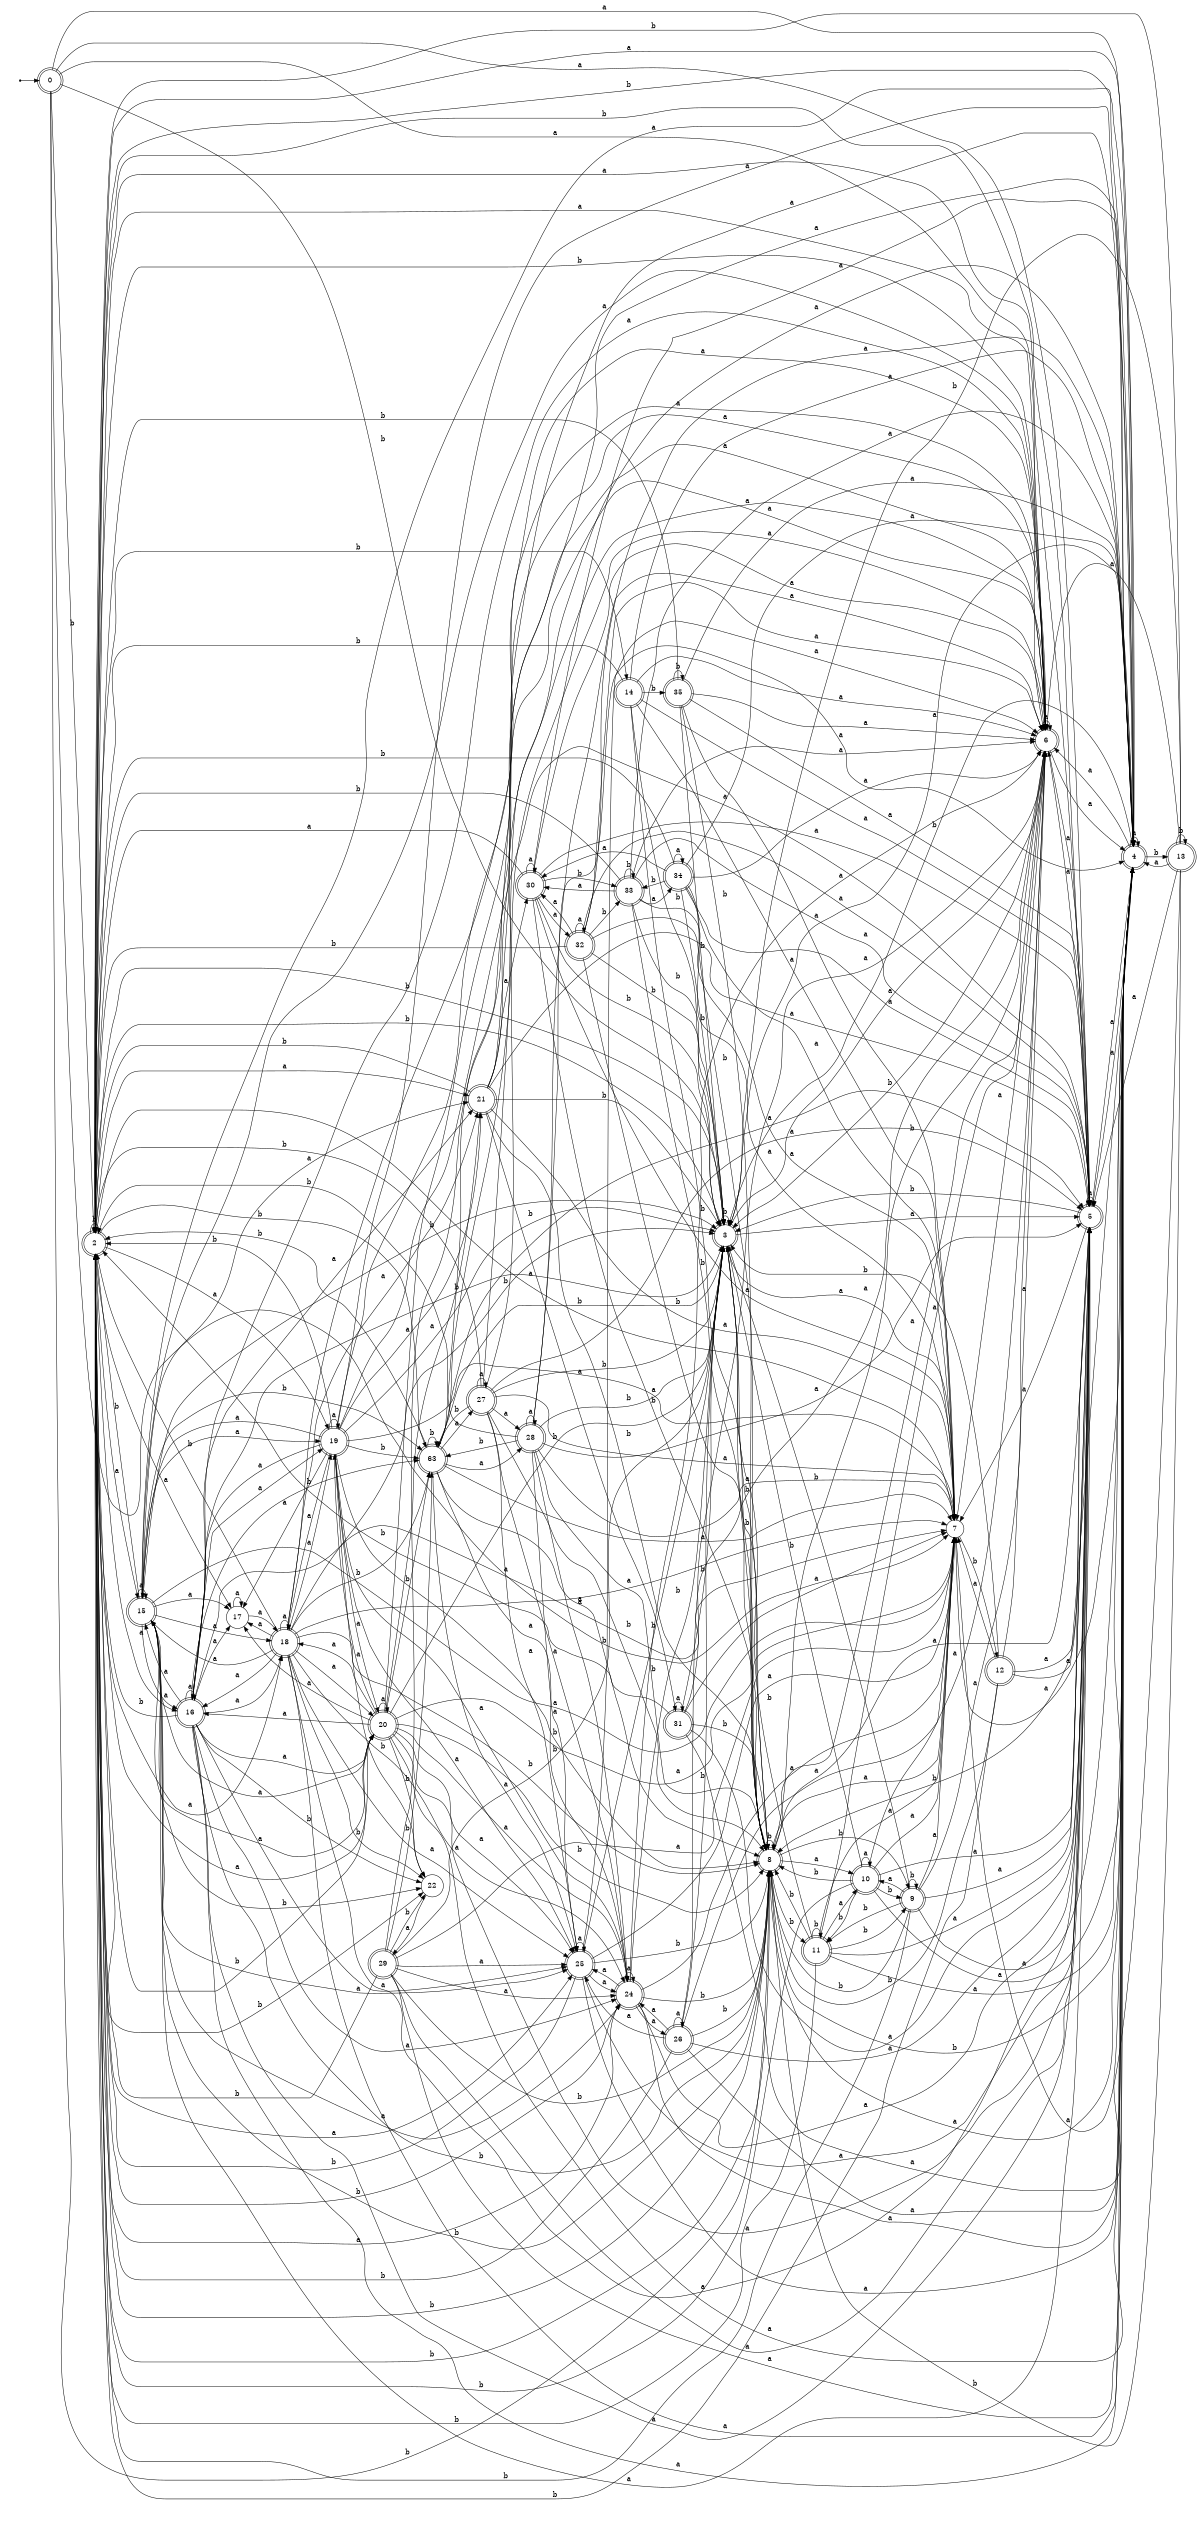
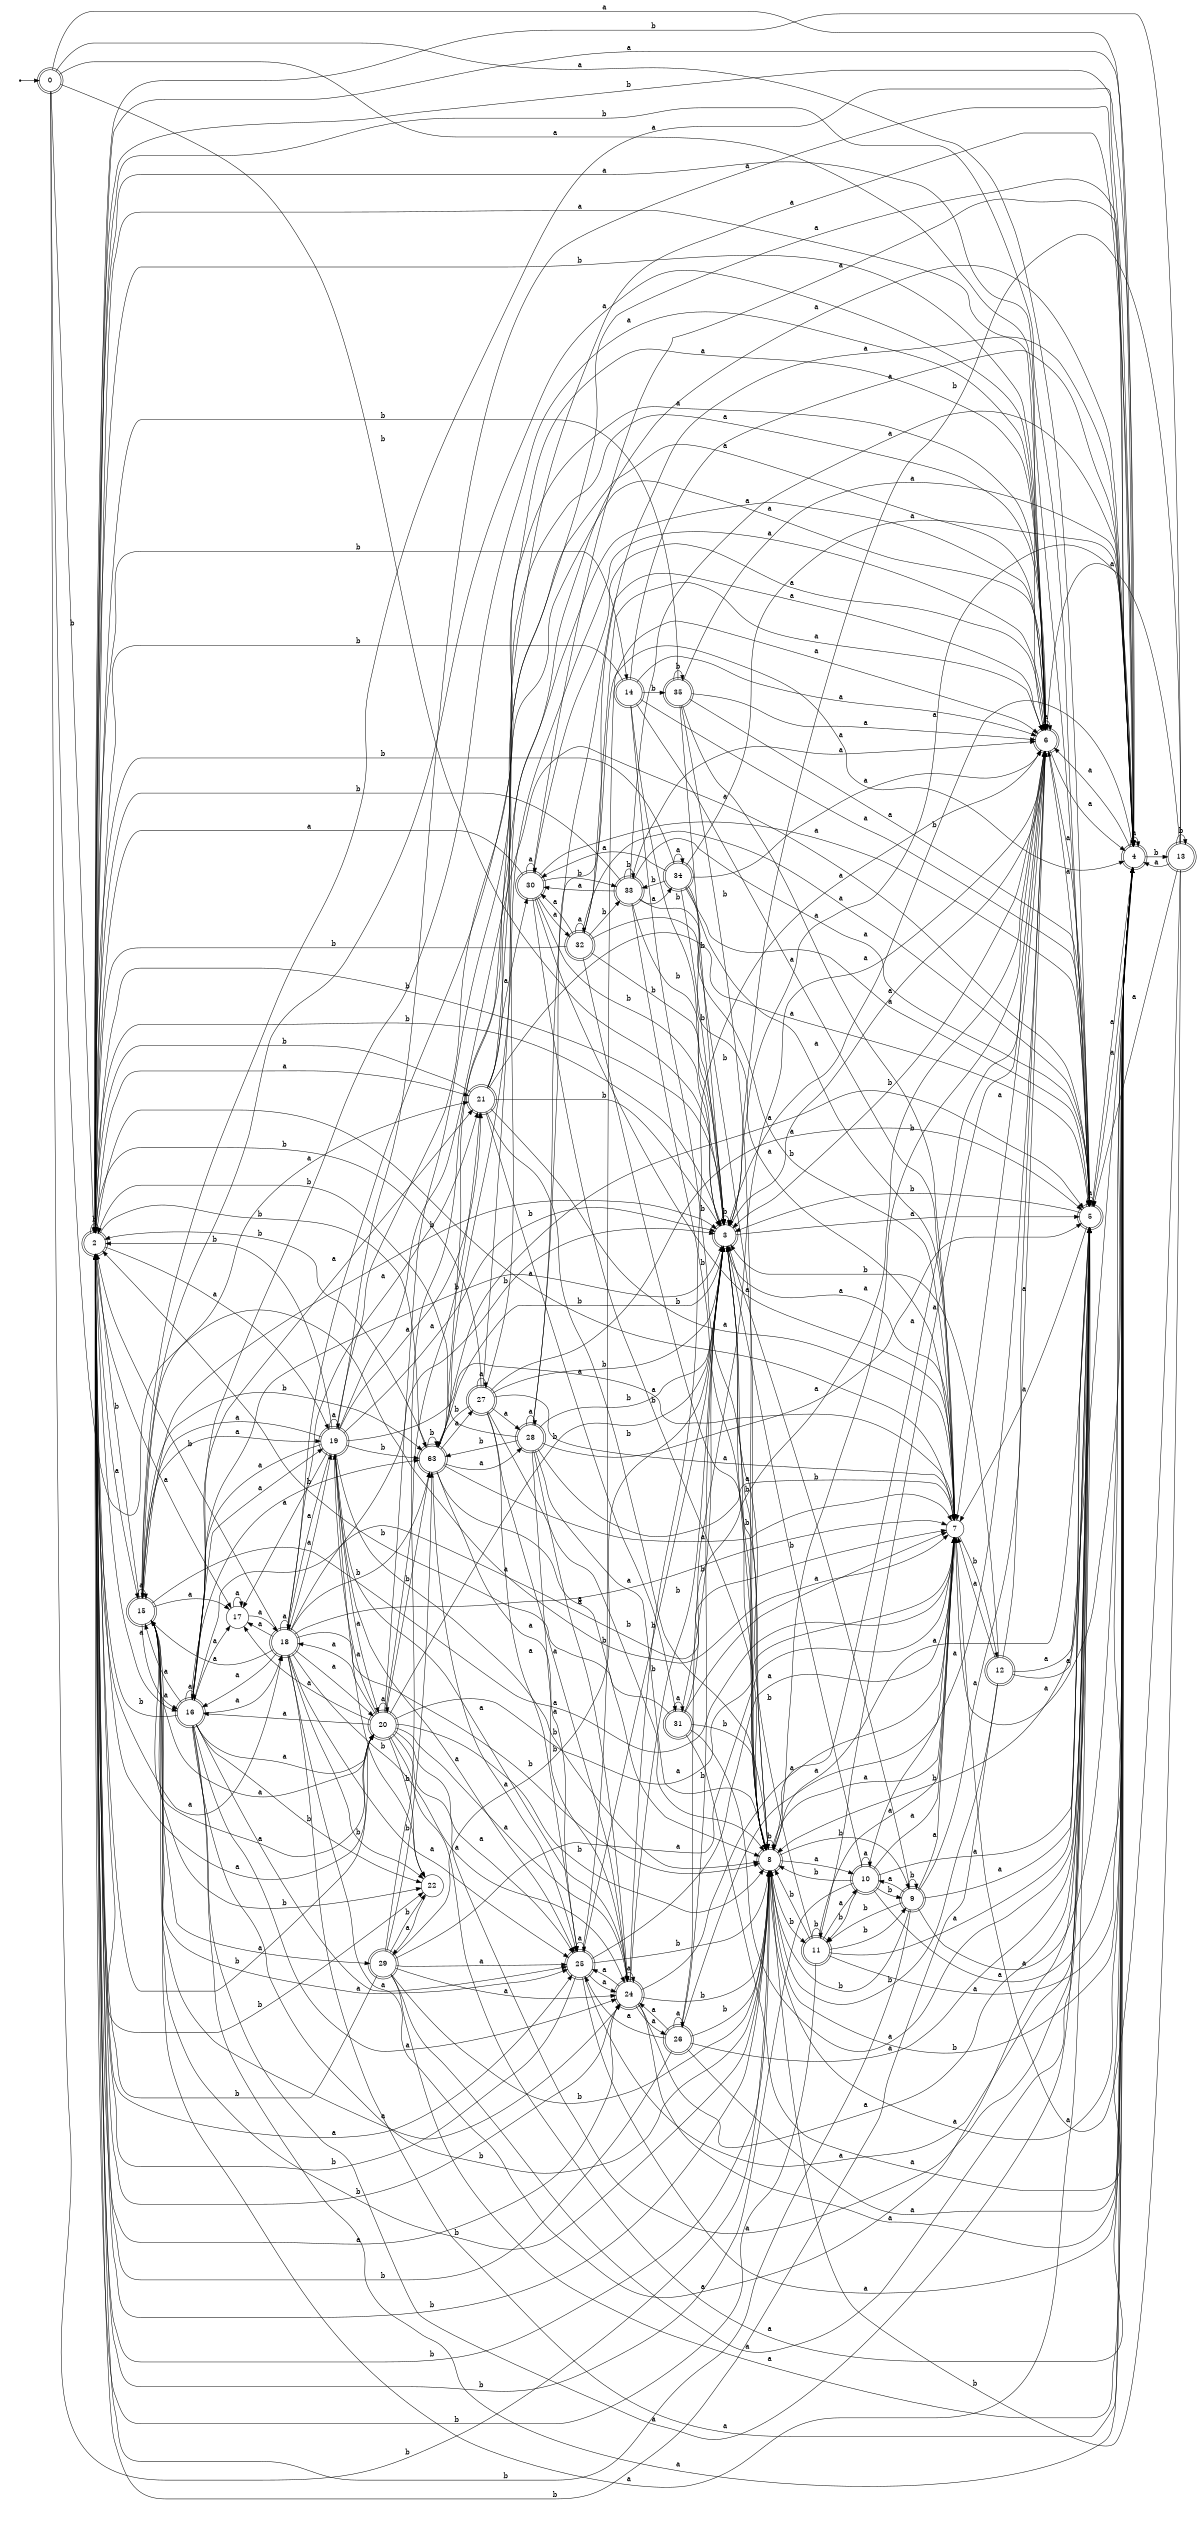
(792, 1154) -> (792, 1154)
(210, 1630) -> (169, 1869)
